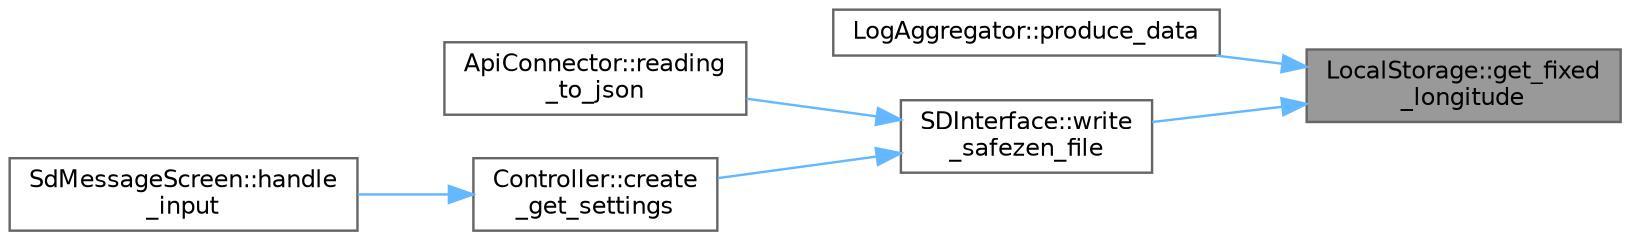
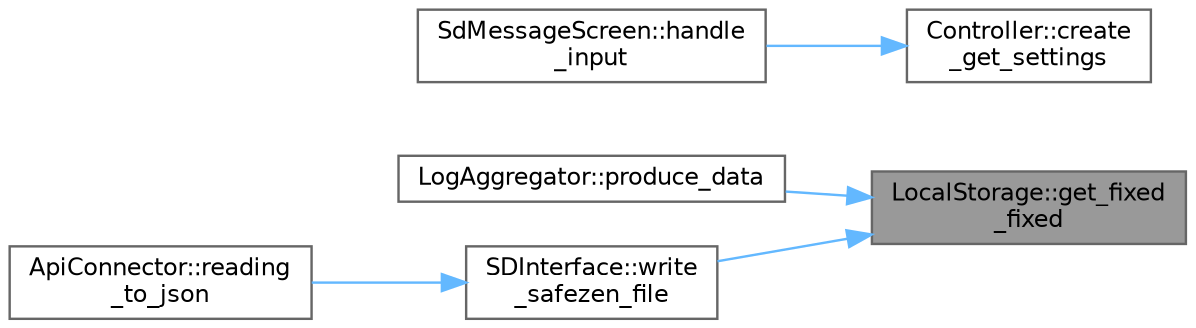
(1464, 86) -> (1029, 208)
(797, 167) -> none
